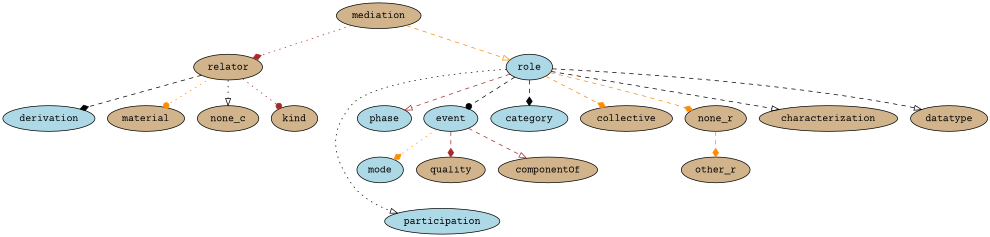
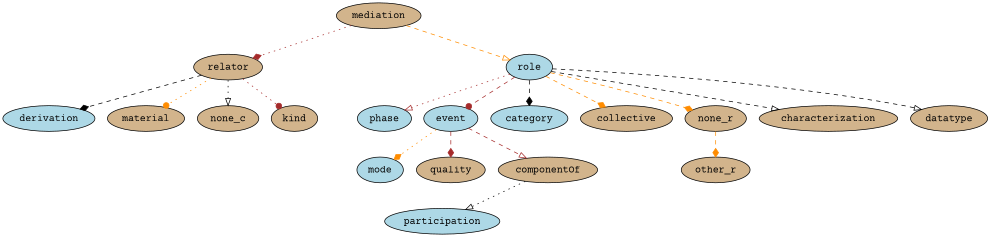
(461, 91) -> (461, 91)
(493, 91) -> (493, 91)
(362, 97) -> (499, 194)
